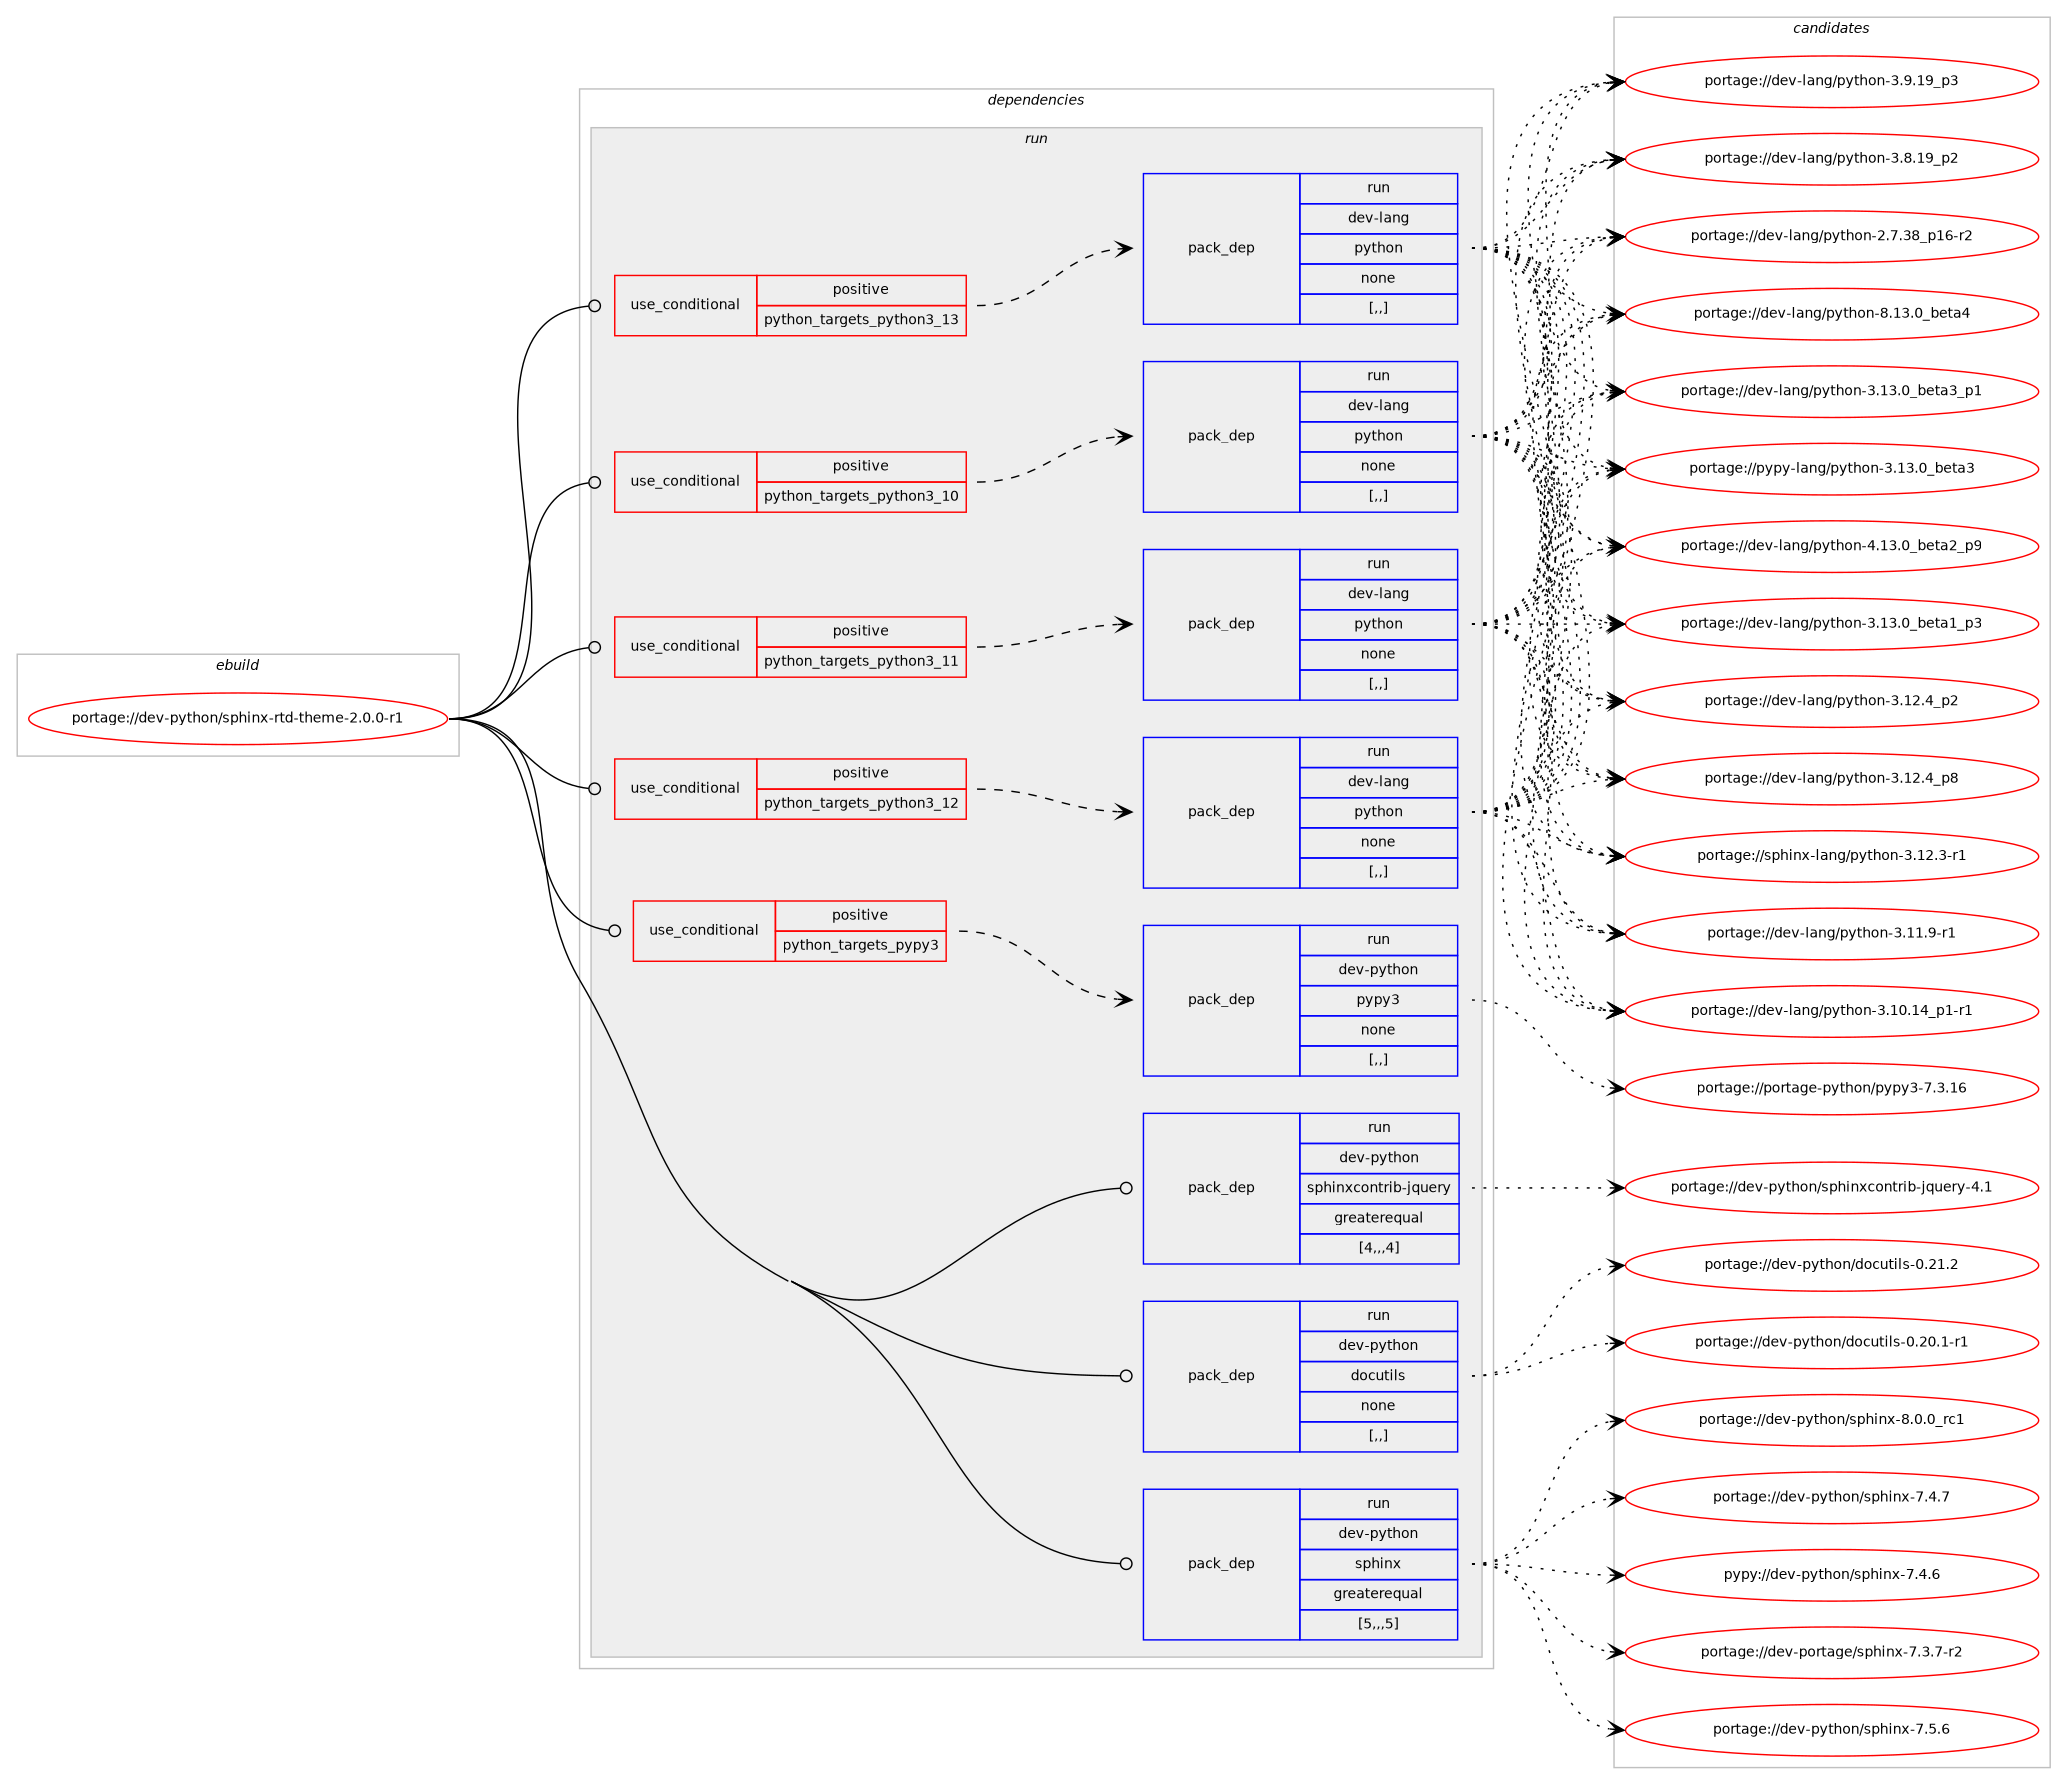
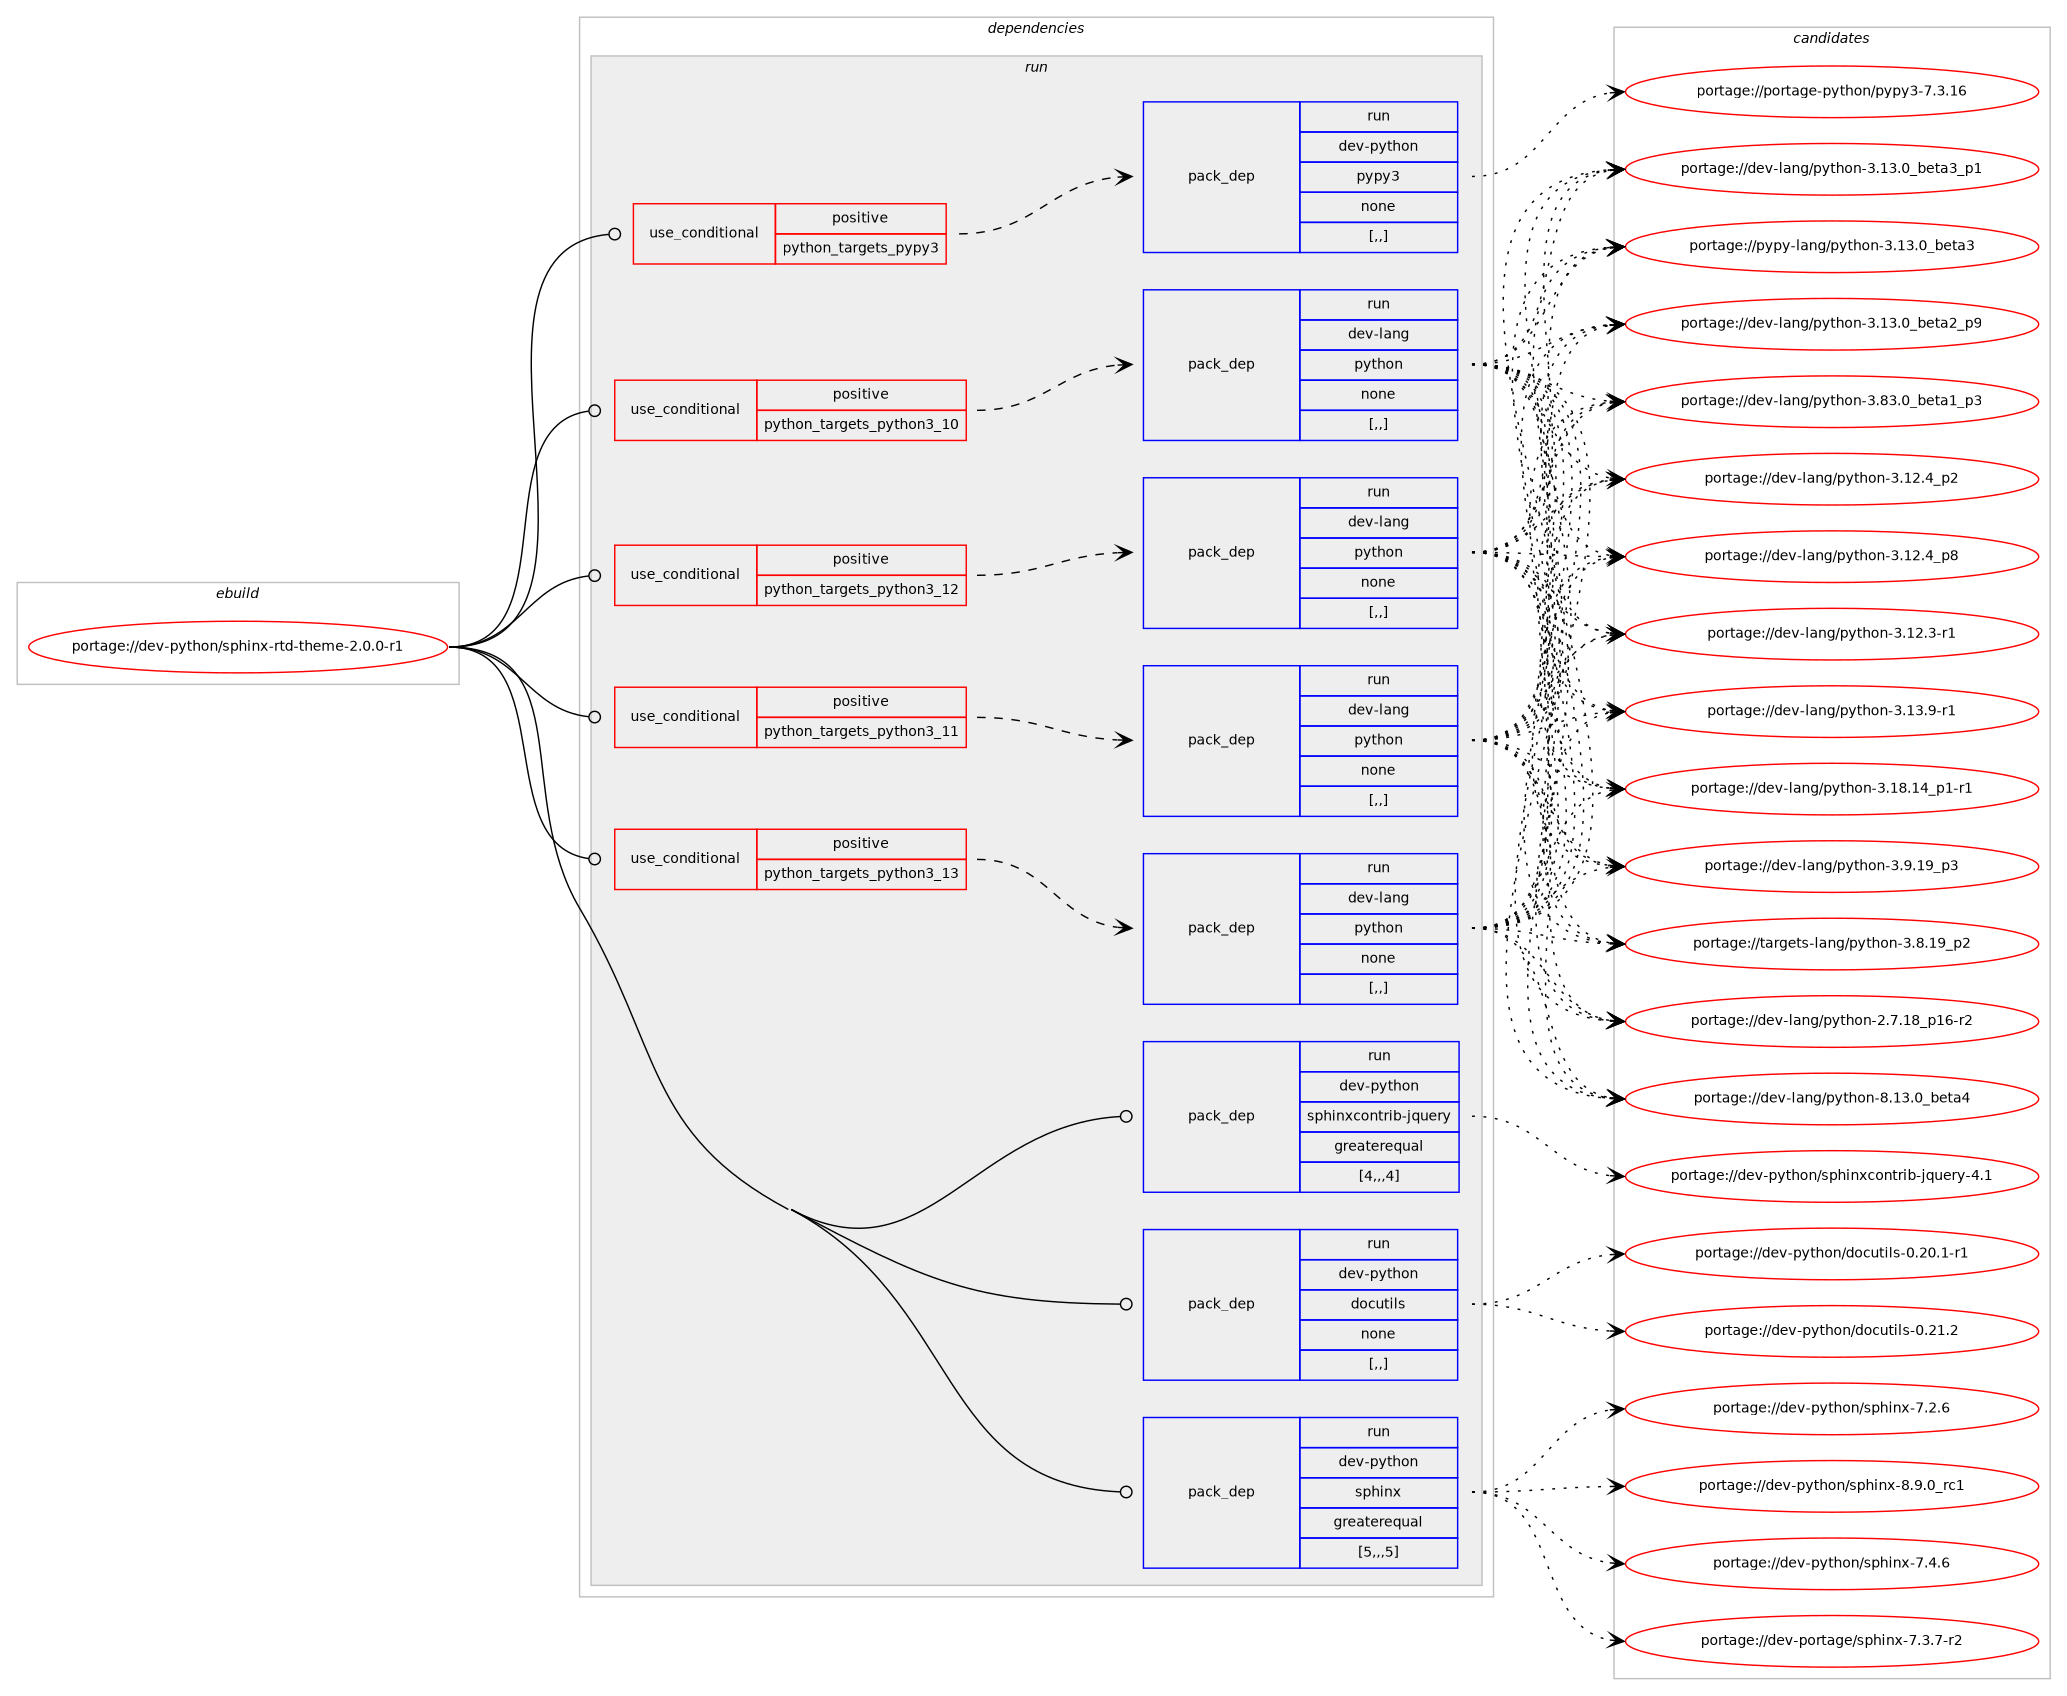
(1832, 159) -> (1832, 944)
(1832, 237) -> (1832, 1022)
(1832, 547) -> (1832, 324)
(1832, 624) -> (1832, 402)
(1832, 857) -> (1832, 634)
(1832, 934) -> (1832, 712)
(1832, 1011) -> (1832, 789)
(1832, 1420) -> (1832, 1486)
(1832, 1498) -> none
(1832, 1575) -> (1832, 1564)
(1832, 1730) -> (1832, 1409)
